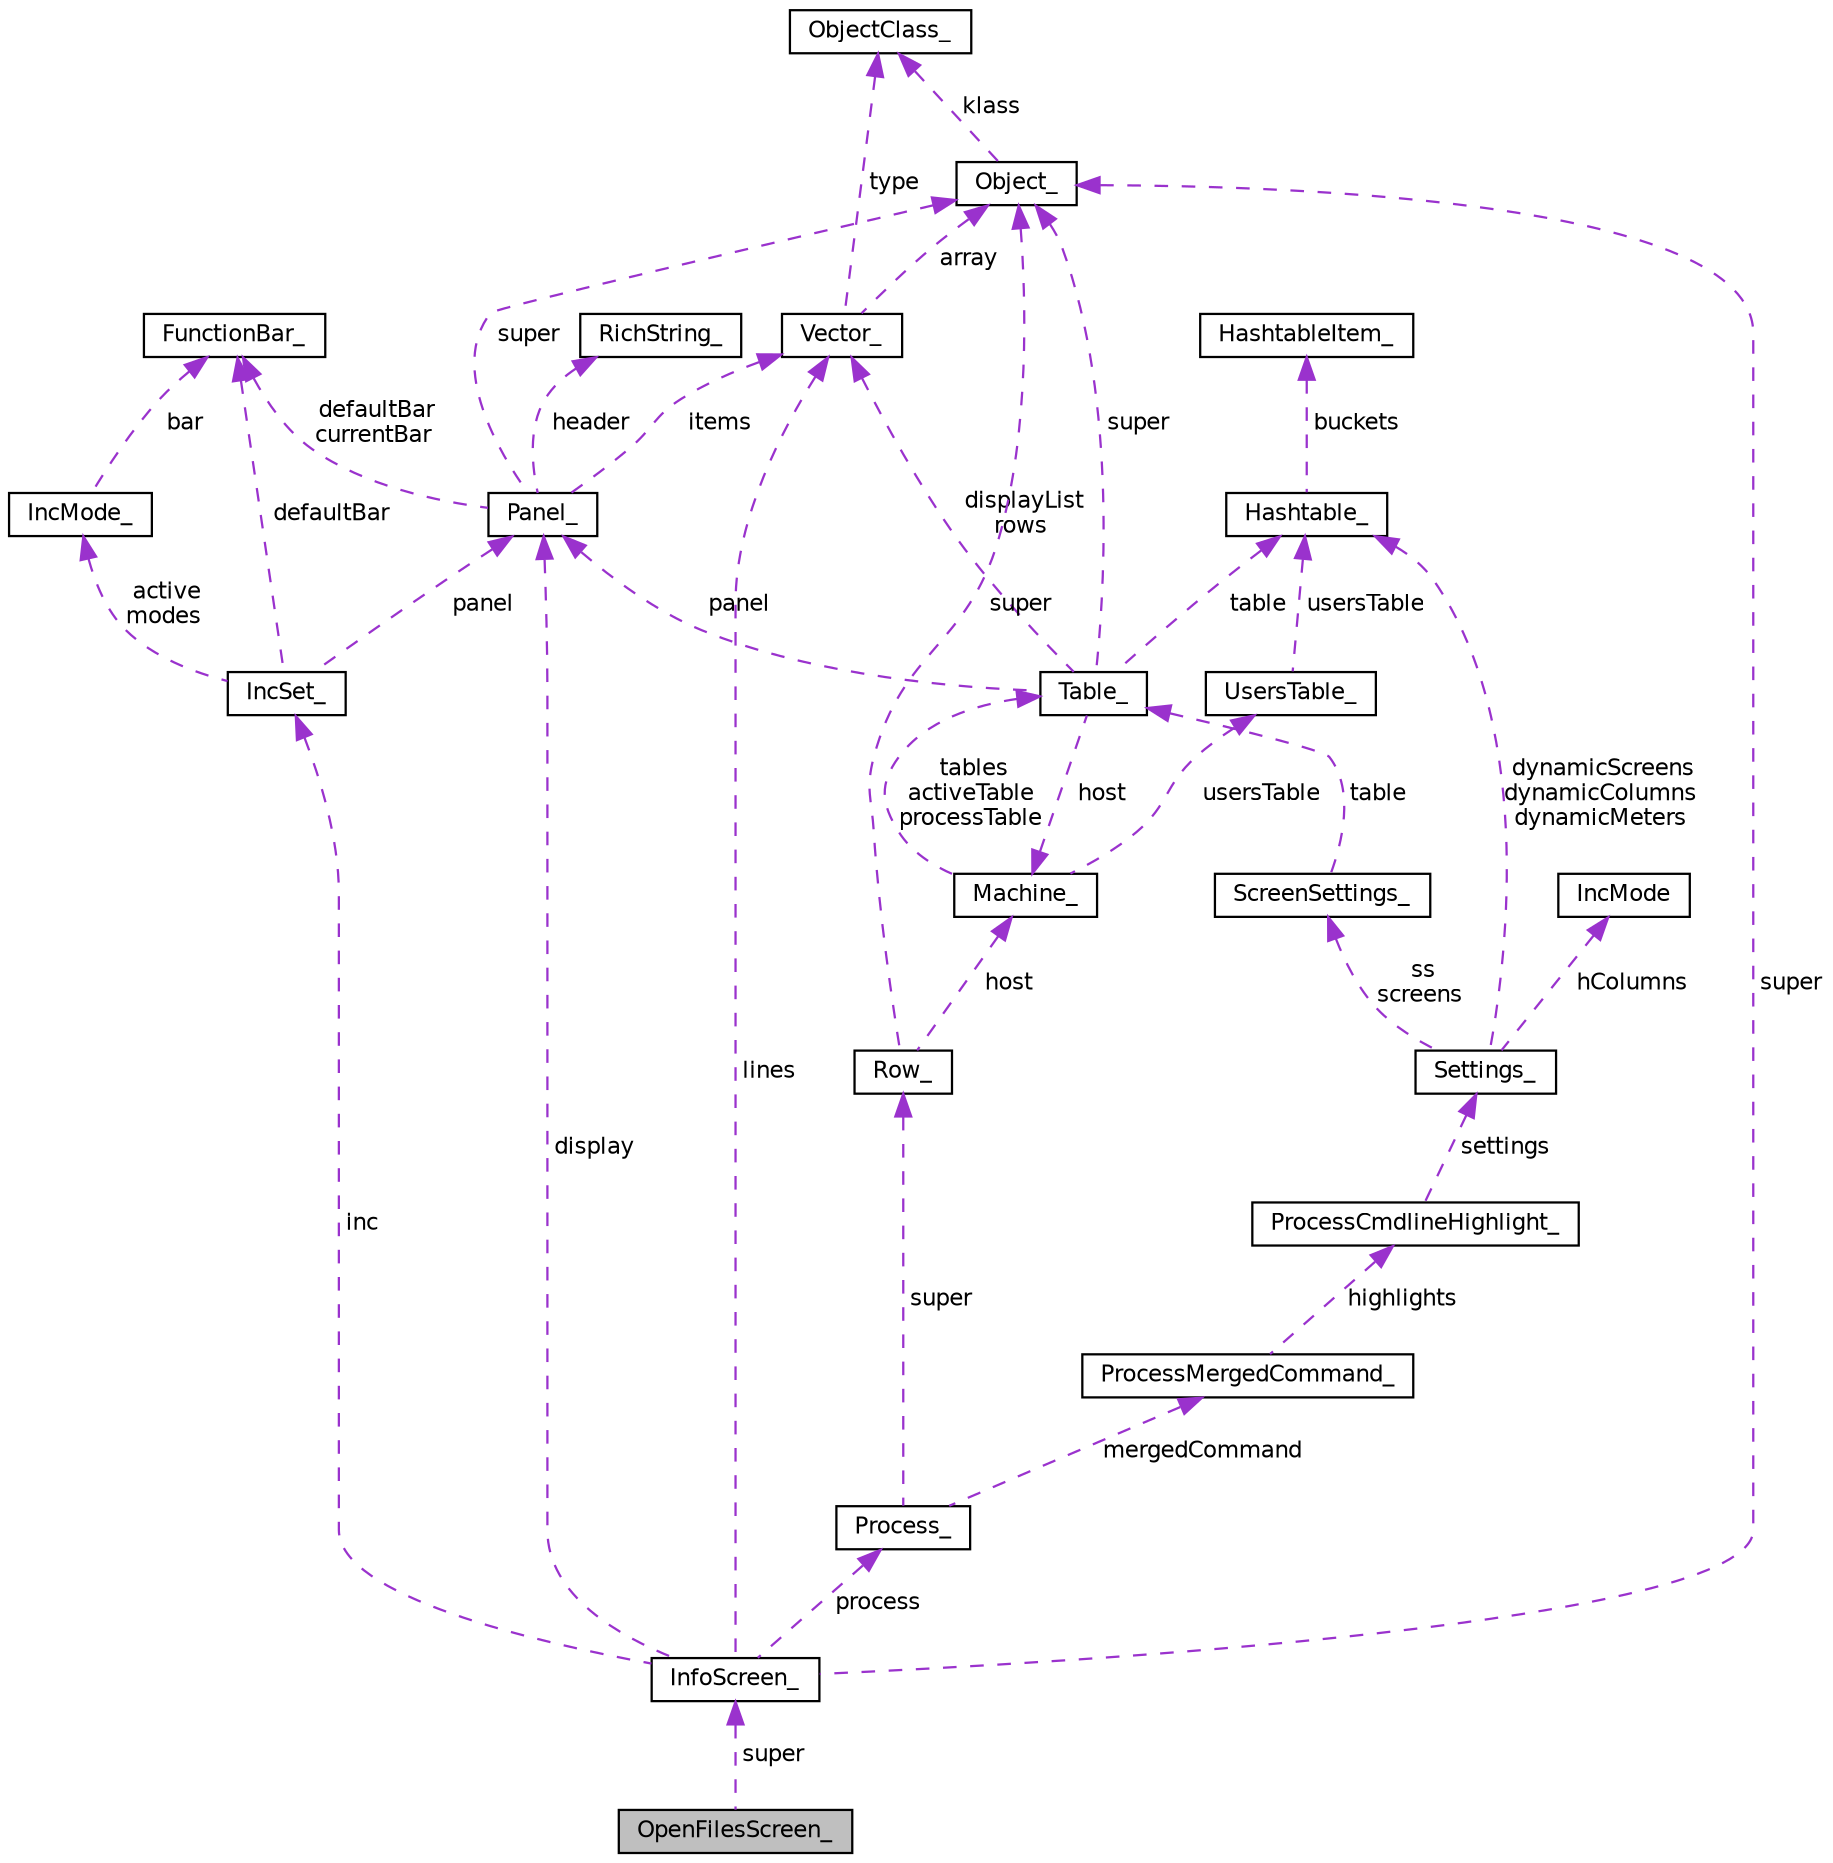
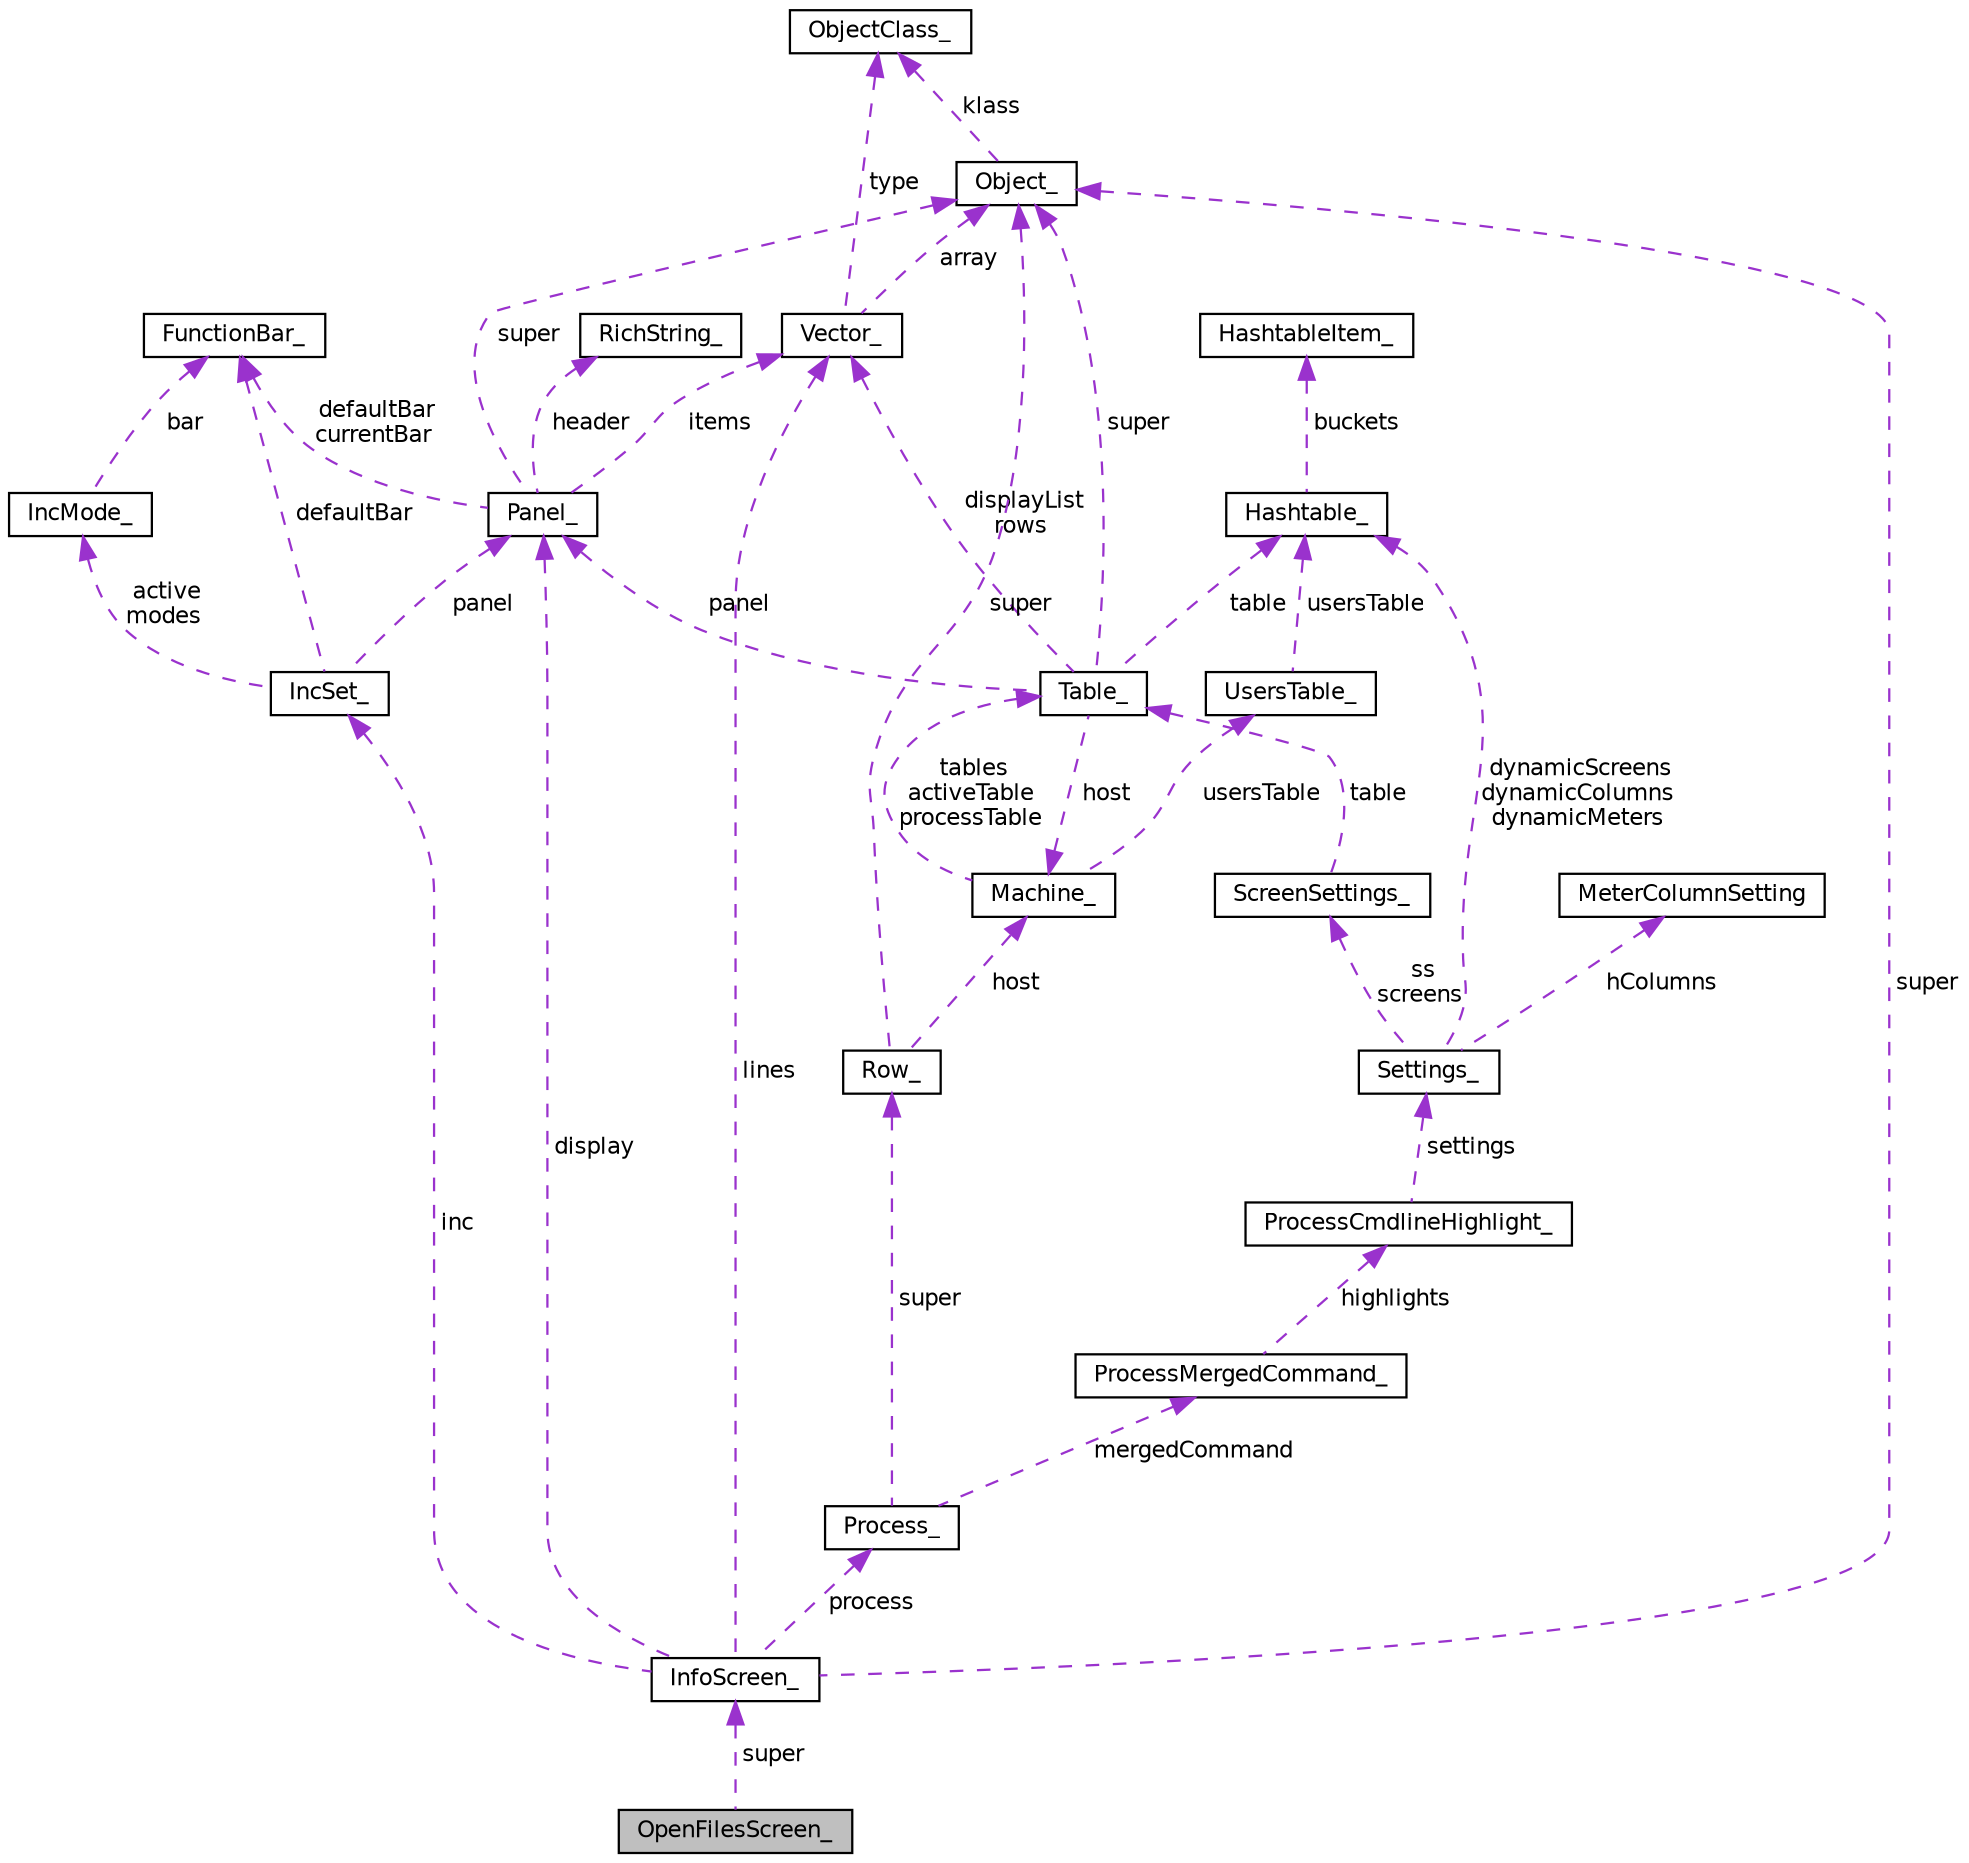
(1624, 895) -> (1692, 895)
